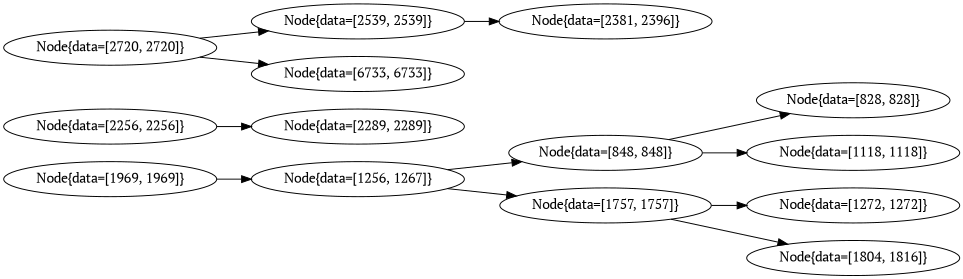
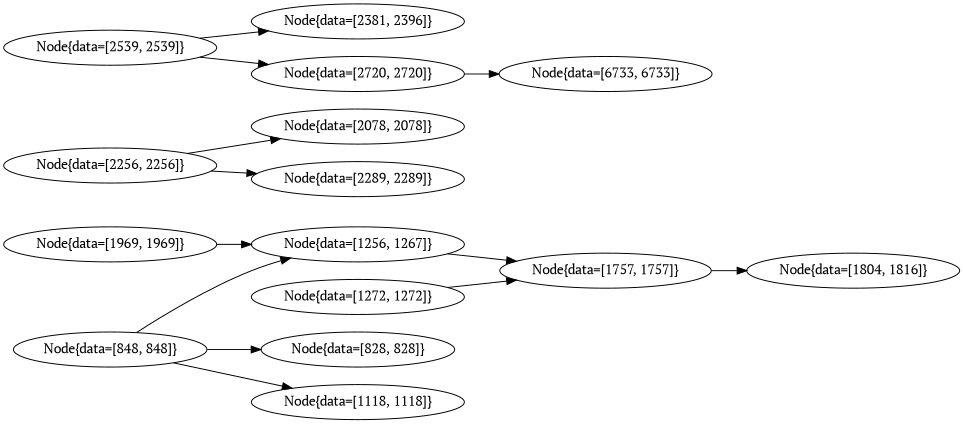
(229, 35) -> (229, 60)
none -> (358, 127)
(480, 166) -> (206, 292)
(724, 205) -> (477, 284)
